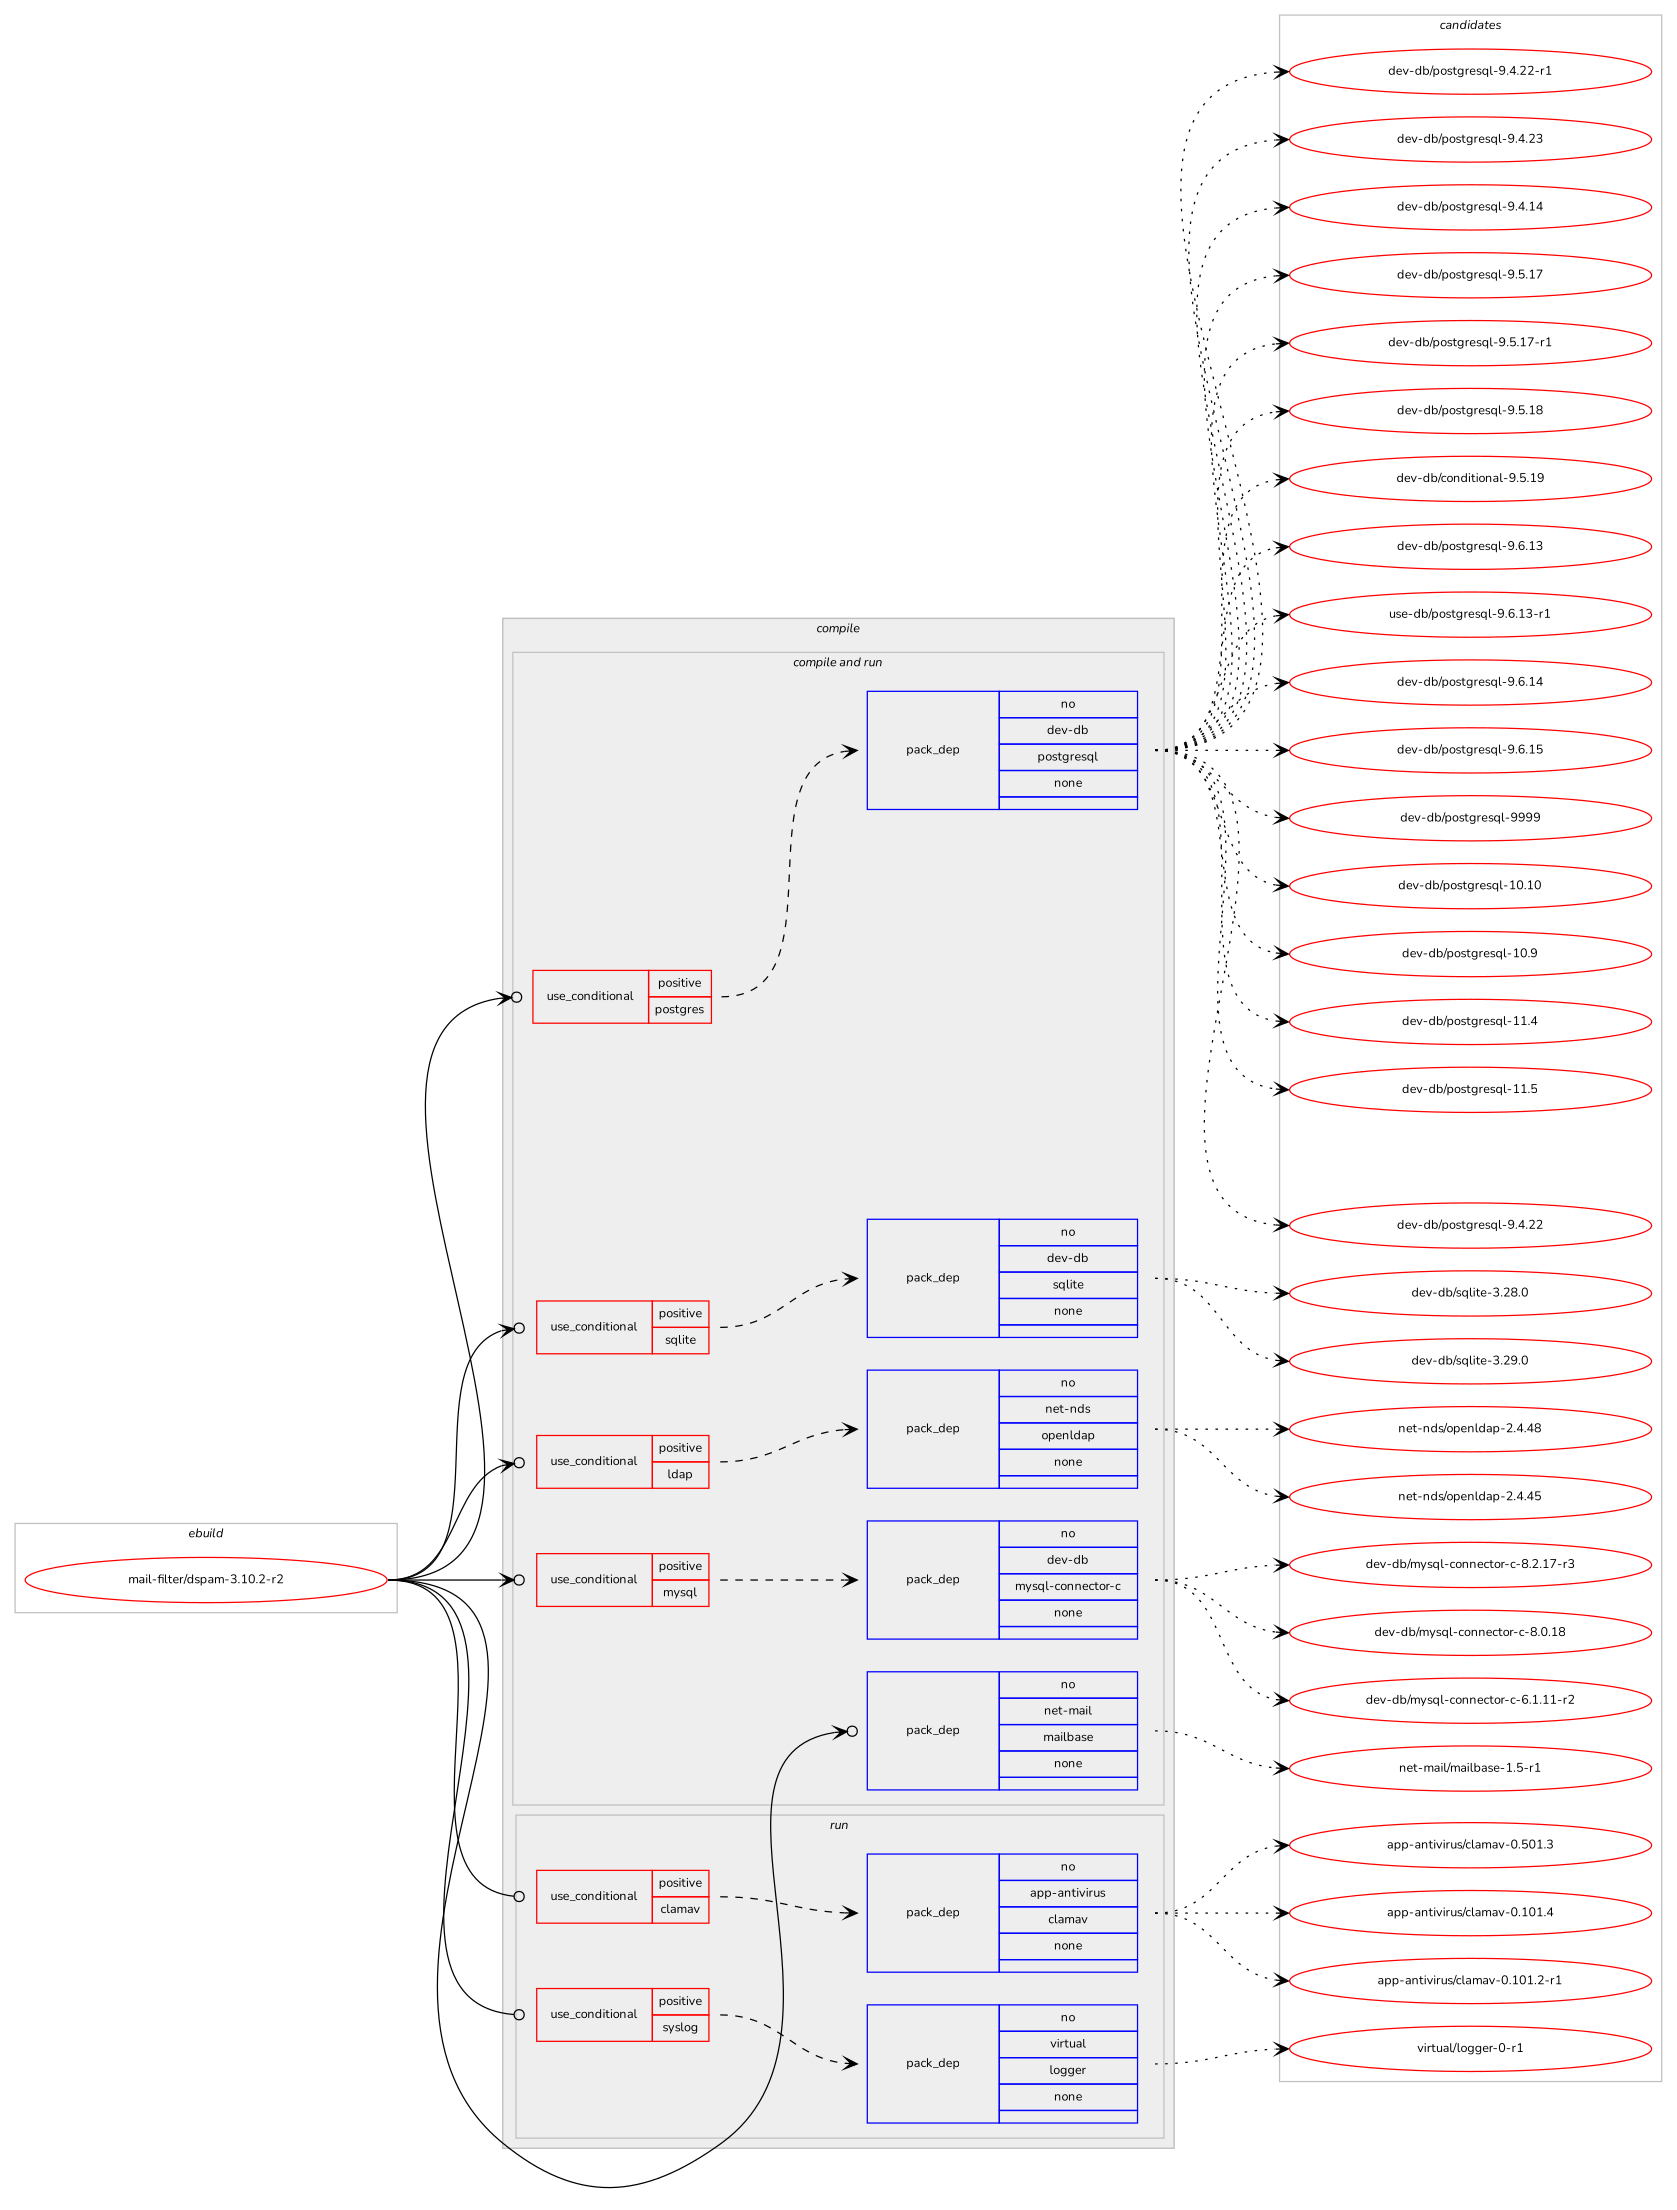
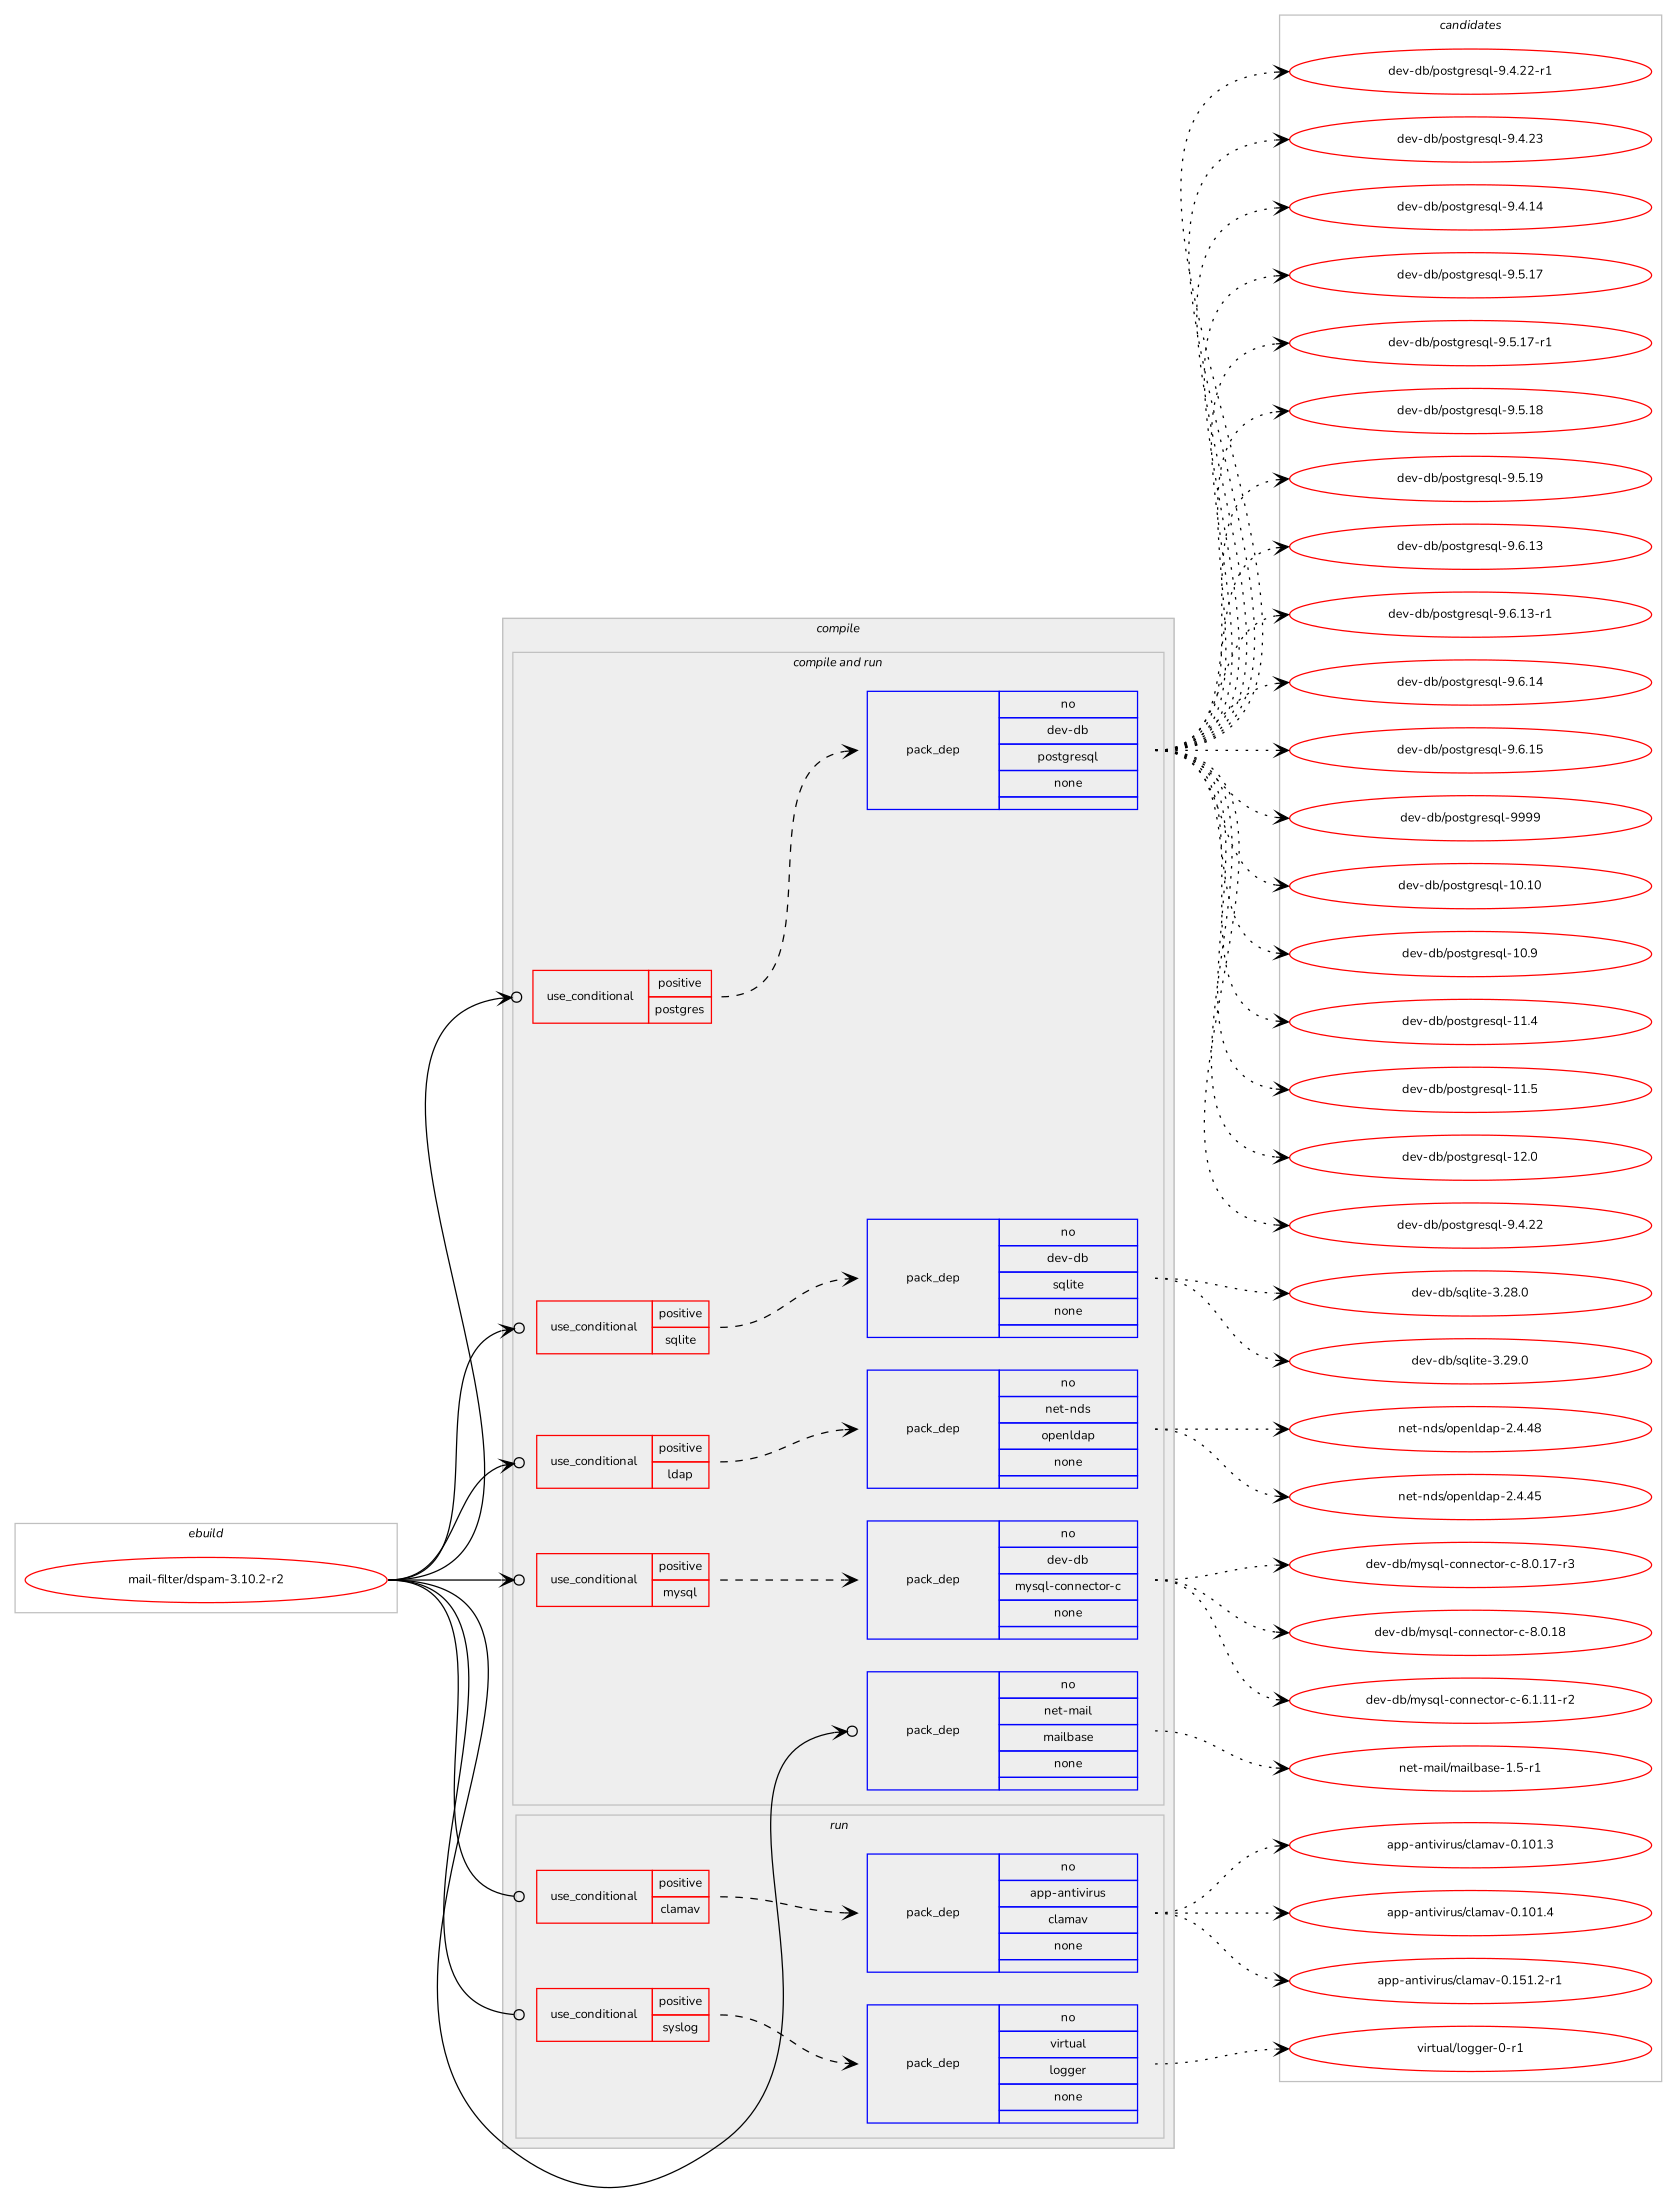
(1471, 479) -> (1471, 479)
(1471, 615) -> (1471, 615)
none -> (1471, 1158)
(1471, 1565) -> (1471, 1565)
(1471, 1845) -> (1471, 1845)
(1471, 1981) -> (1471, 1981)
